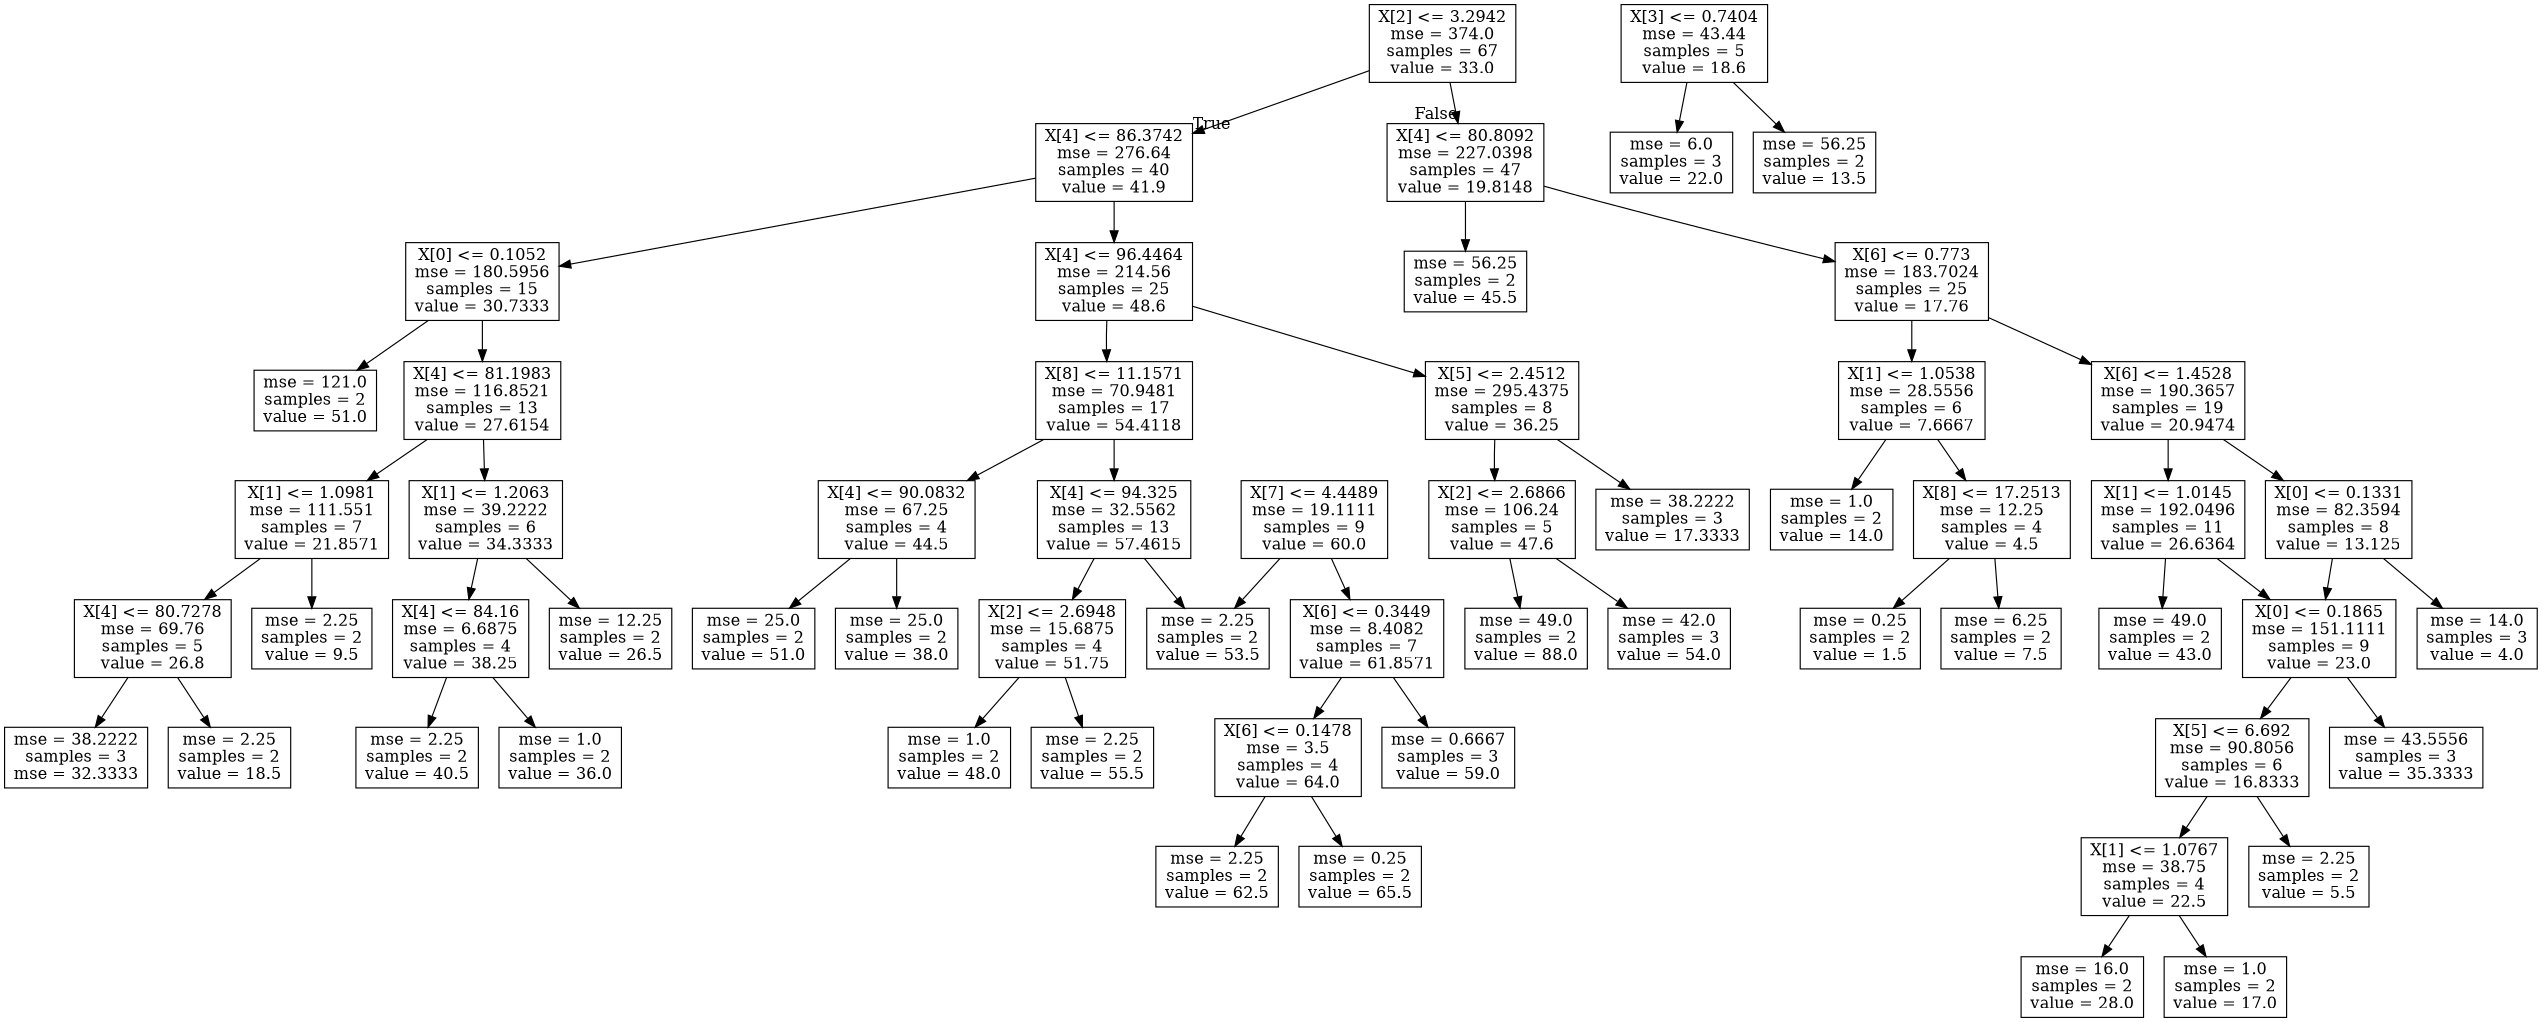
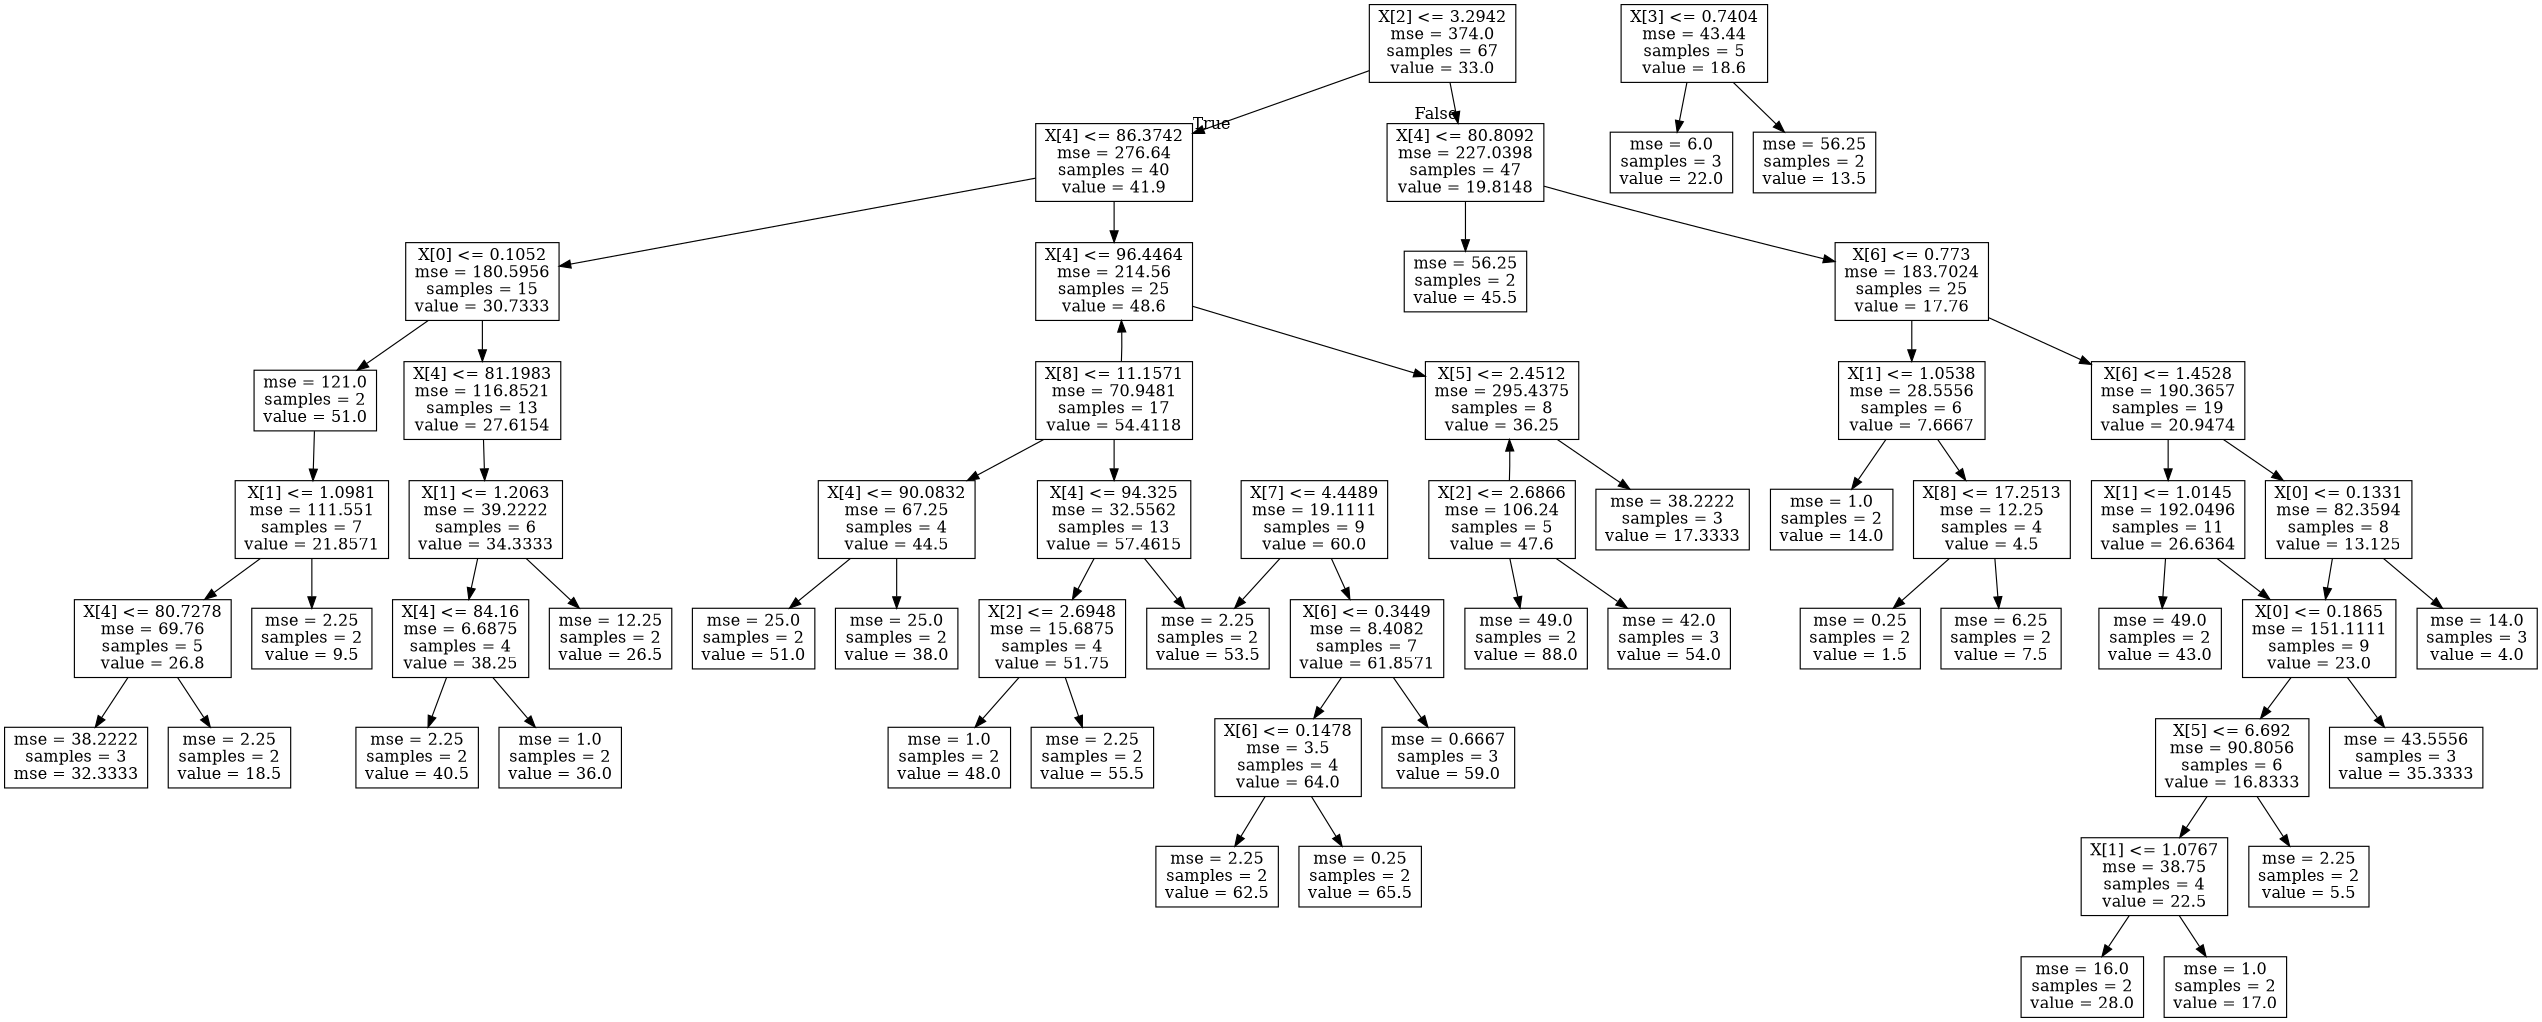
(1106, 335) -> (1122, 347)
(1494, 454) -> (1510, 466)
(402, 457) -> (314, 450)
